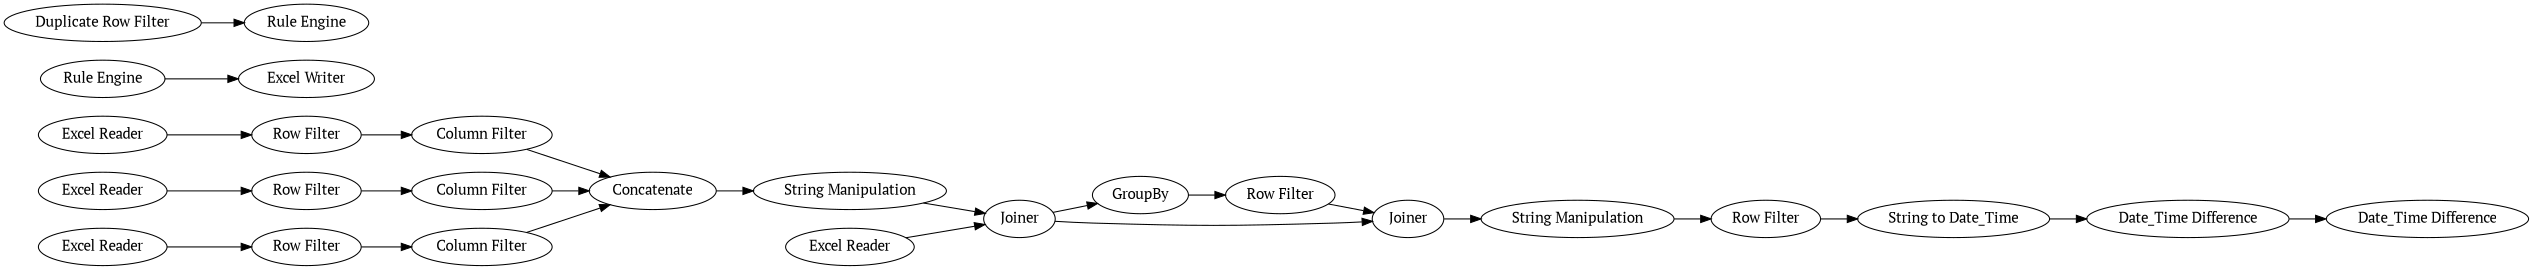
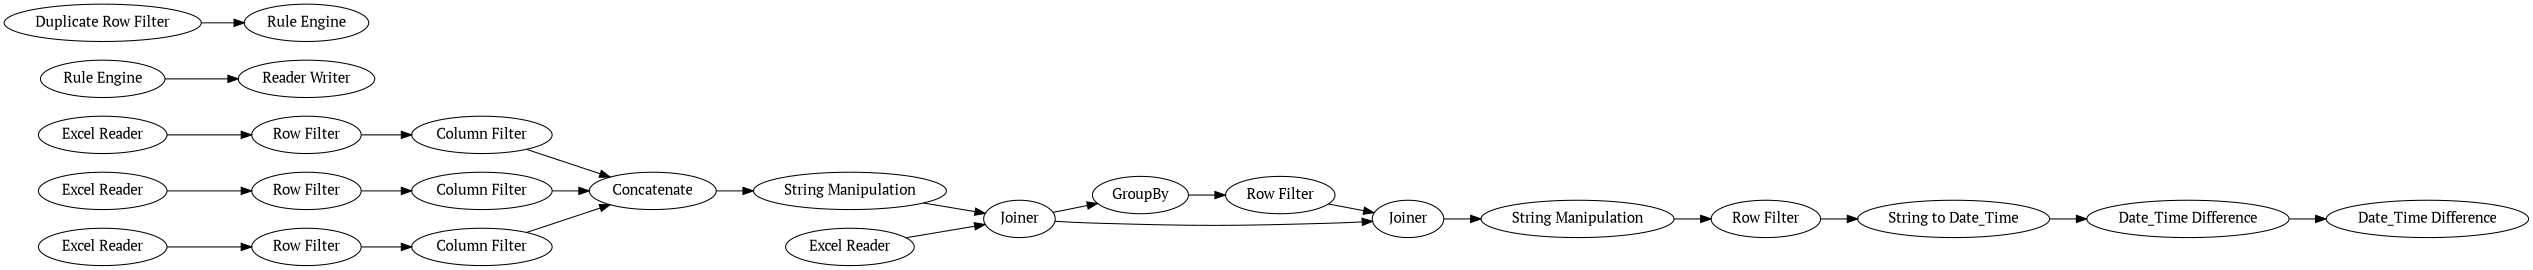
(306, 79) -> (306, 79)
